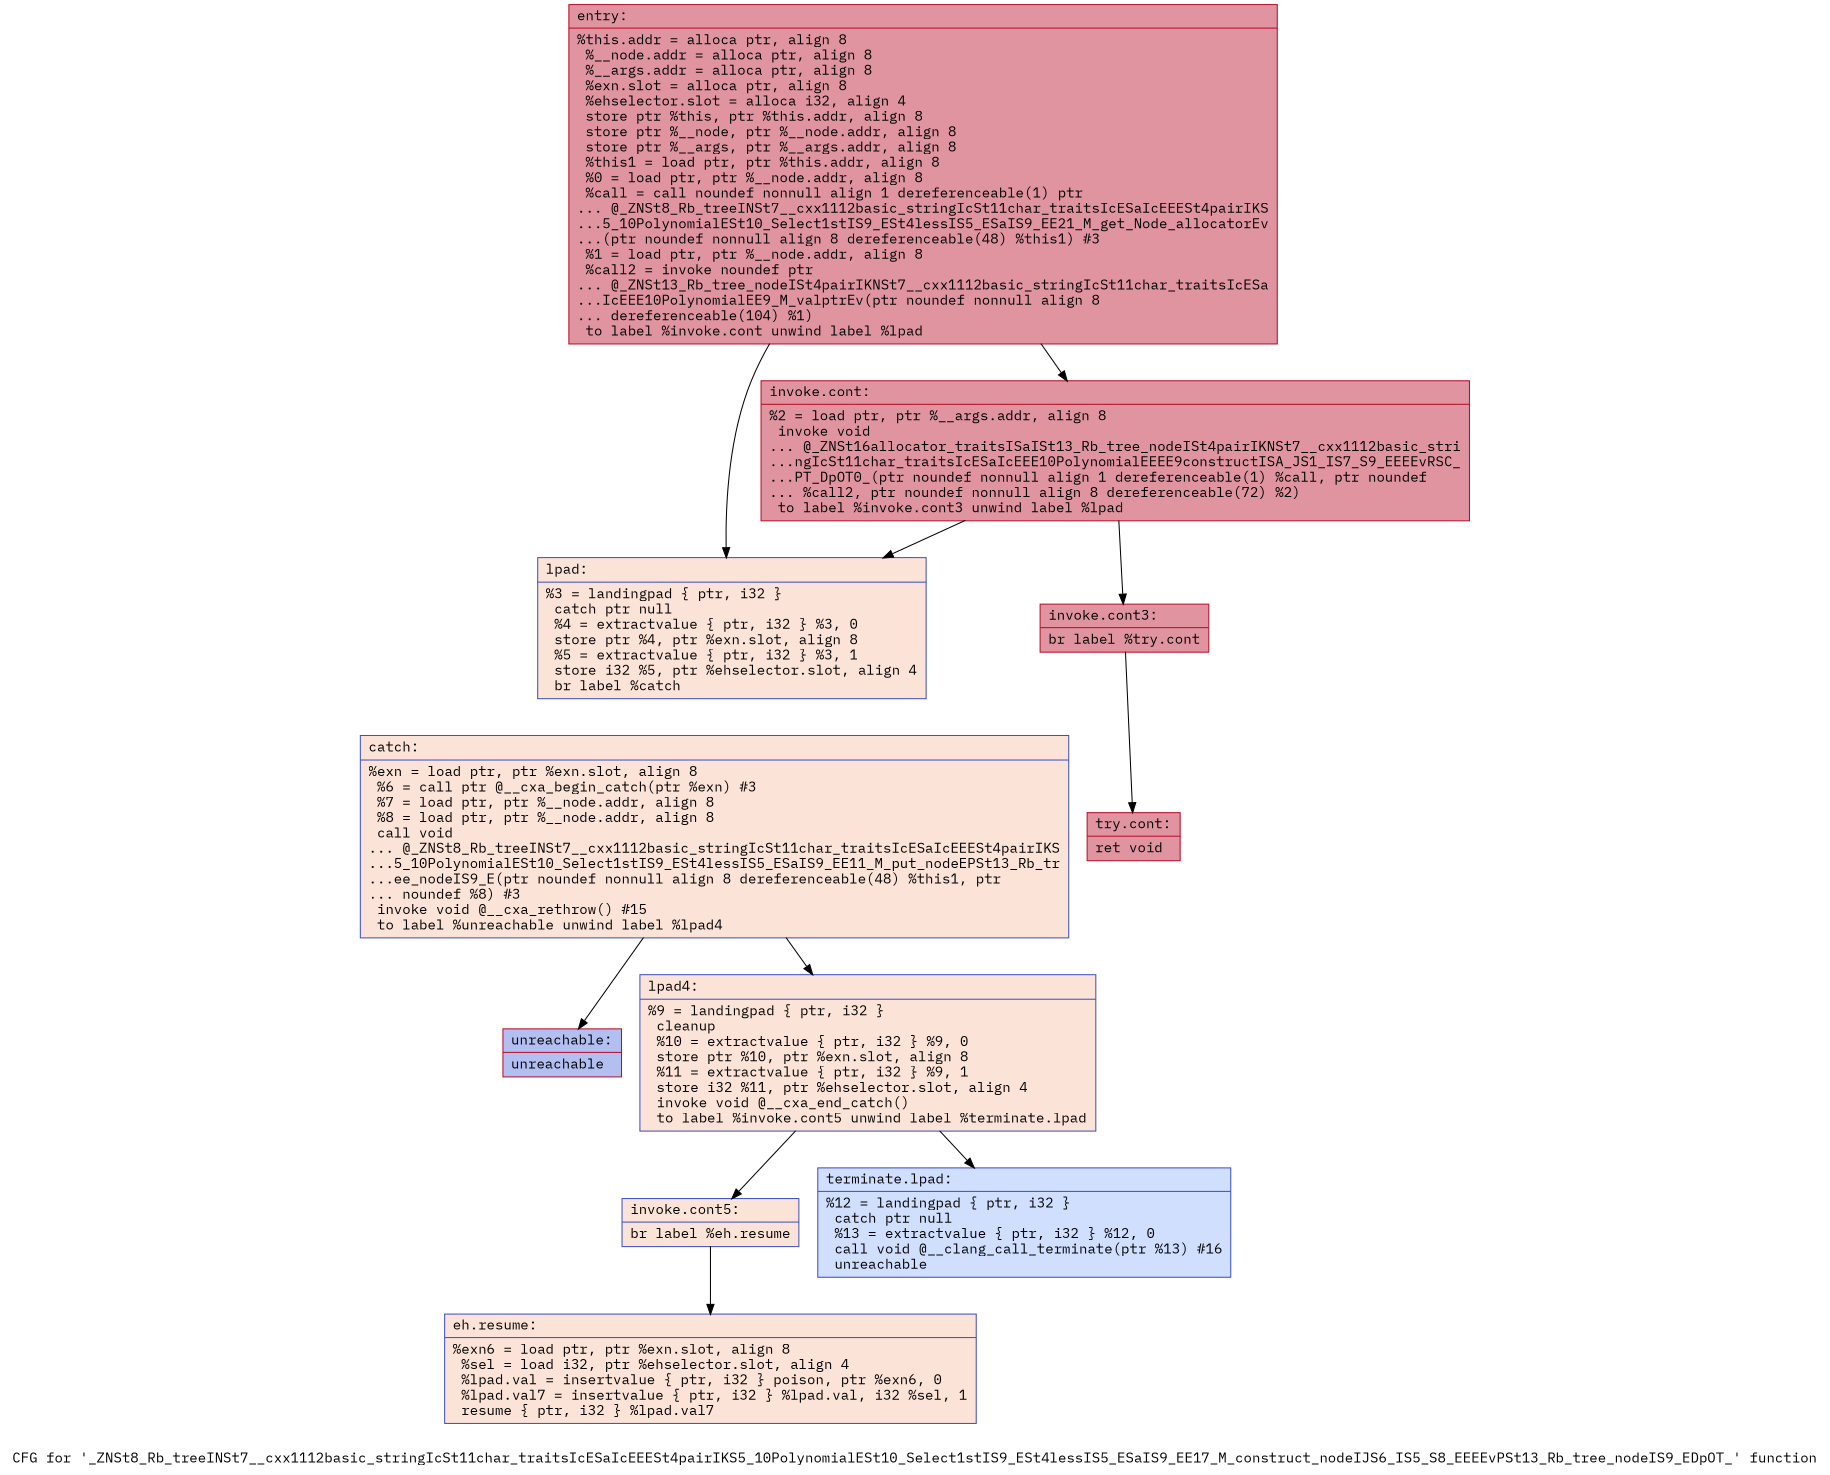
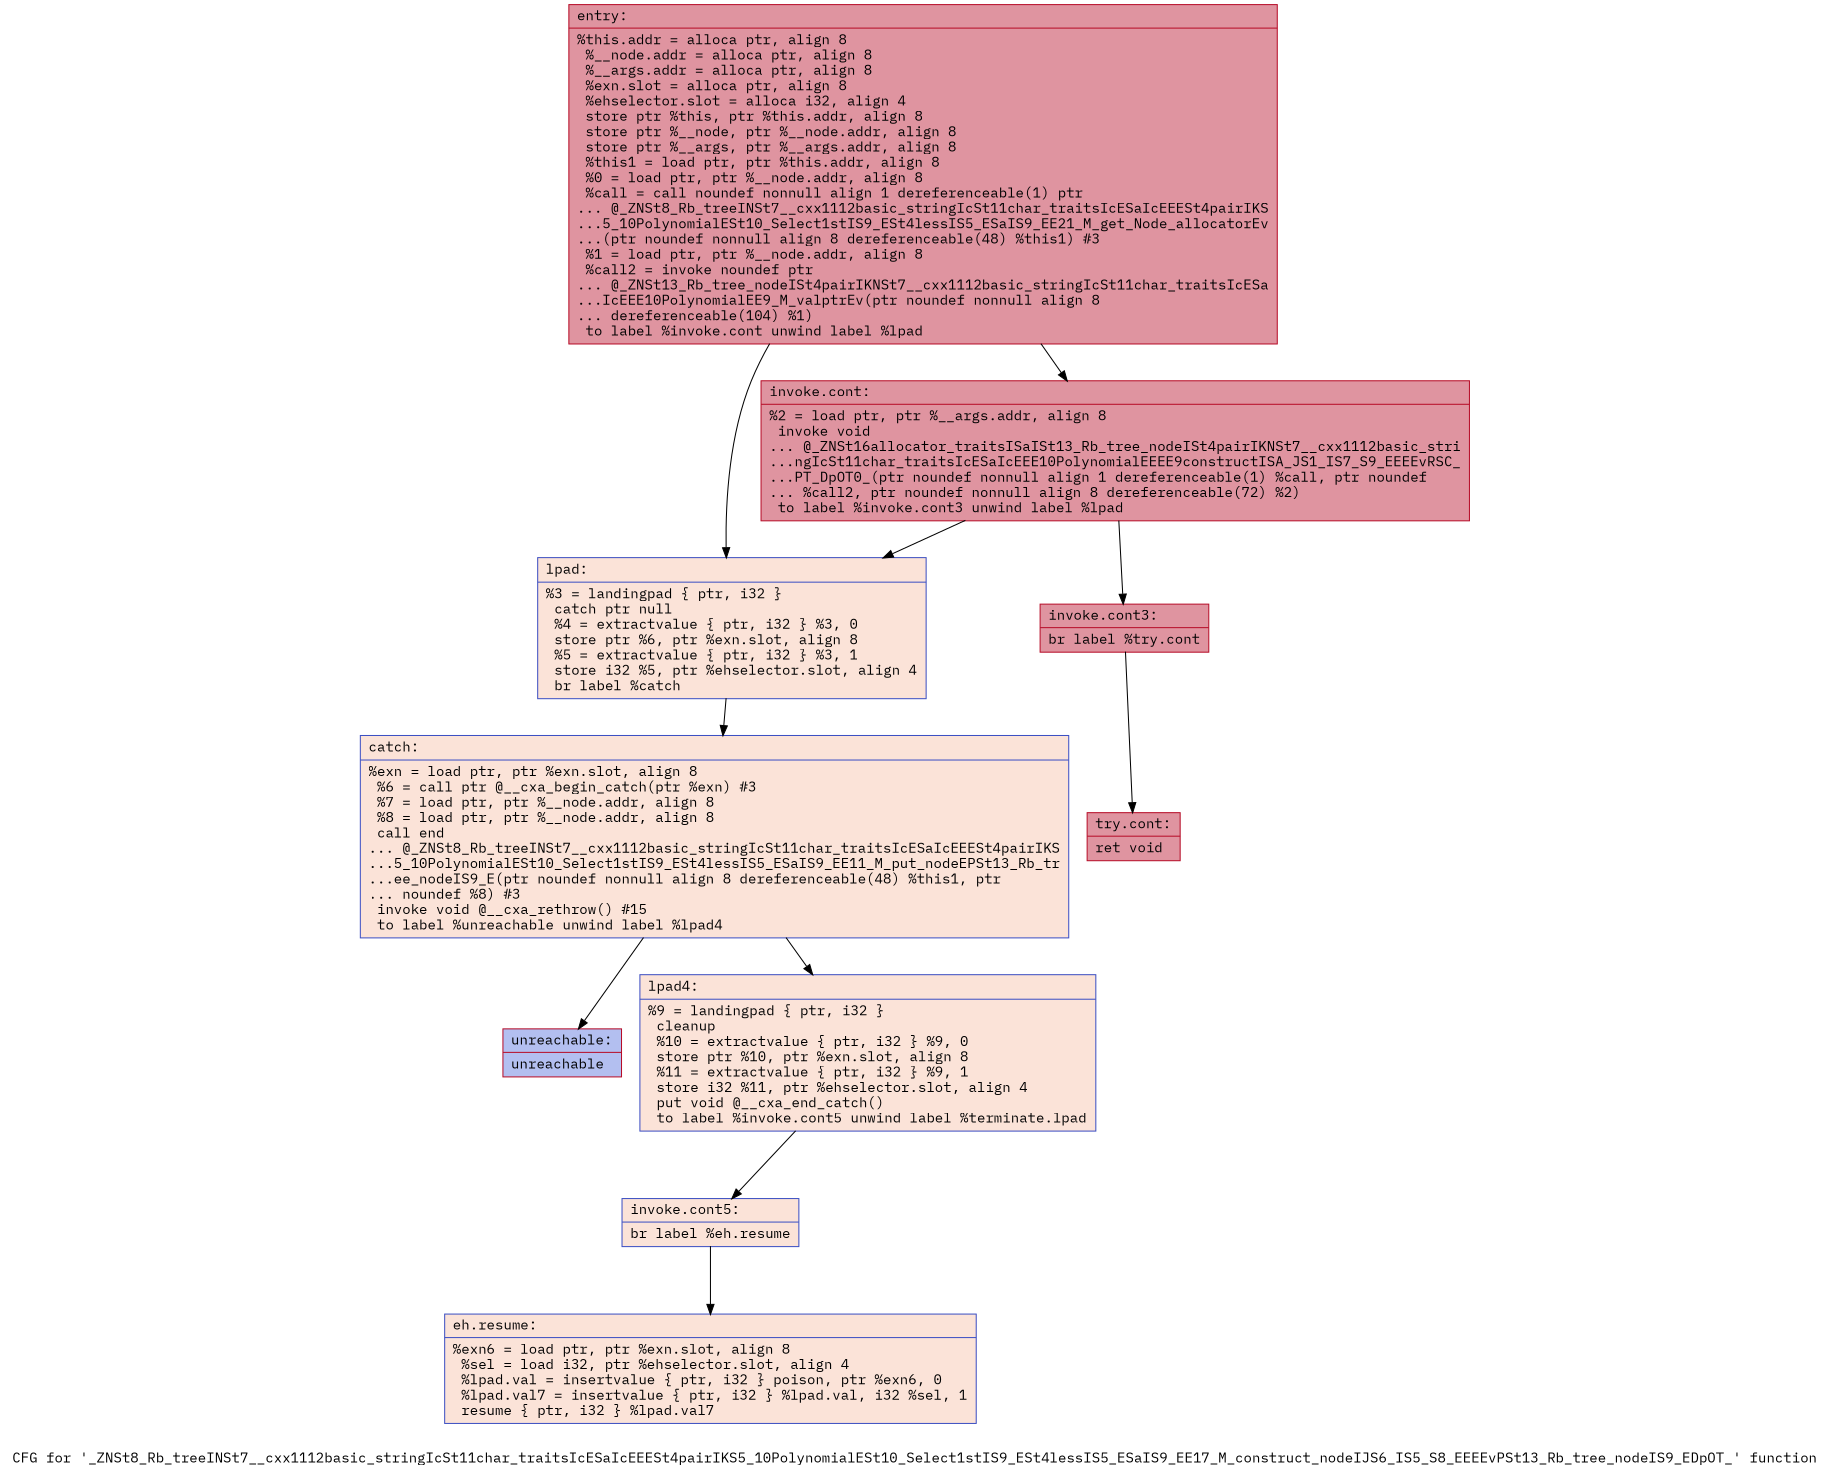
(702, 640) -> (702, 640)
none -> (725, 712)
(411, 833) -> (407, 833)
(779, 1103) -> (767, 1103)
(1024, 1223) -> none
